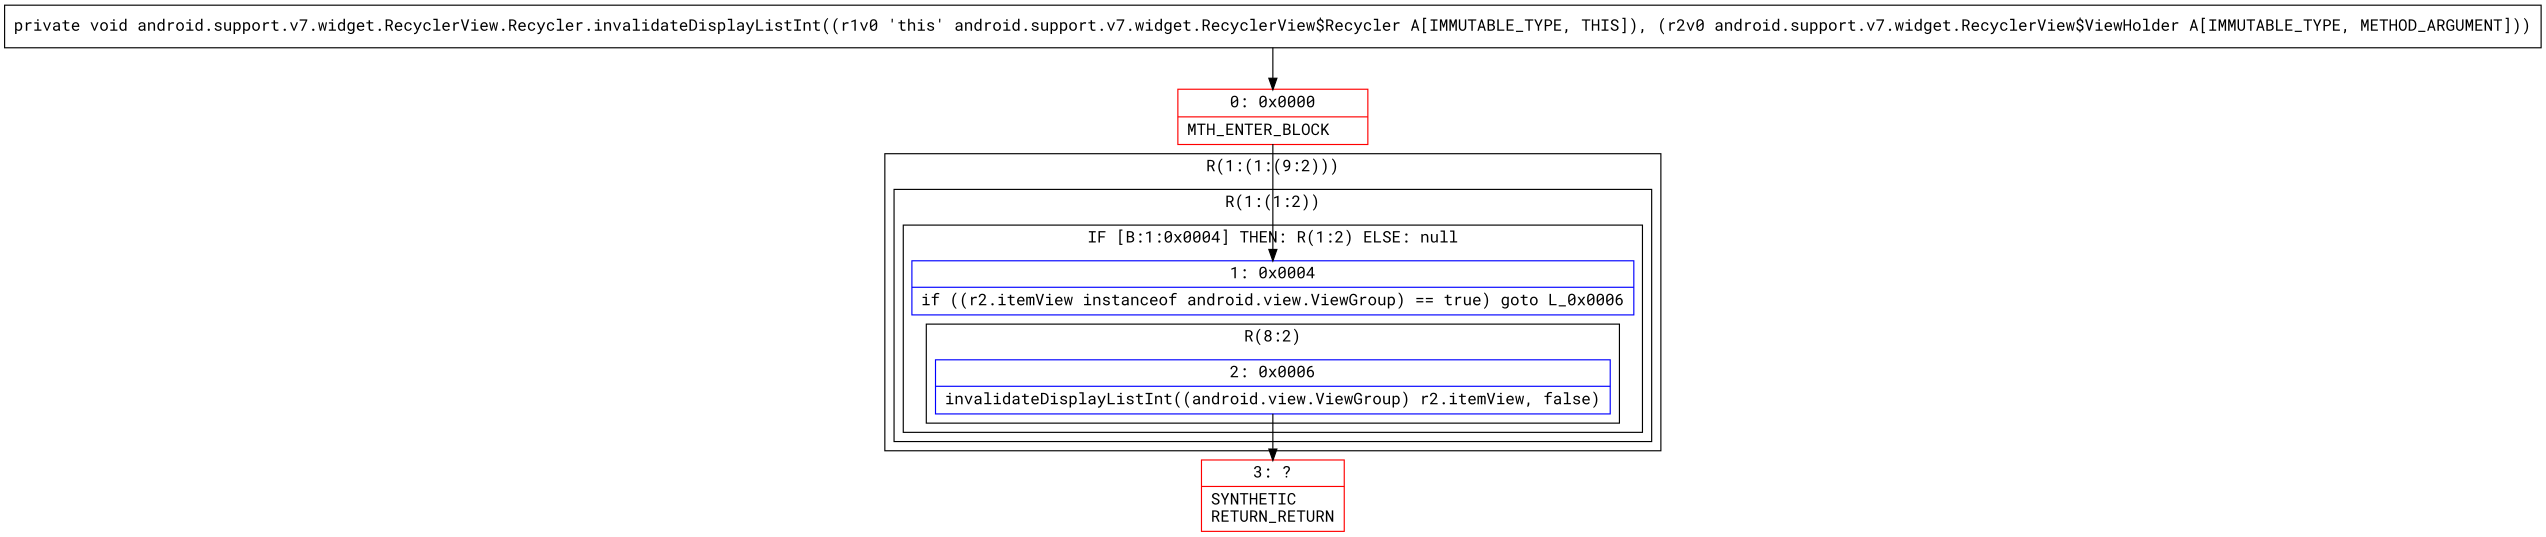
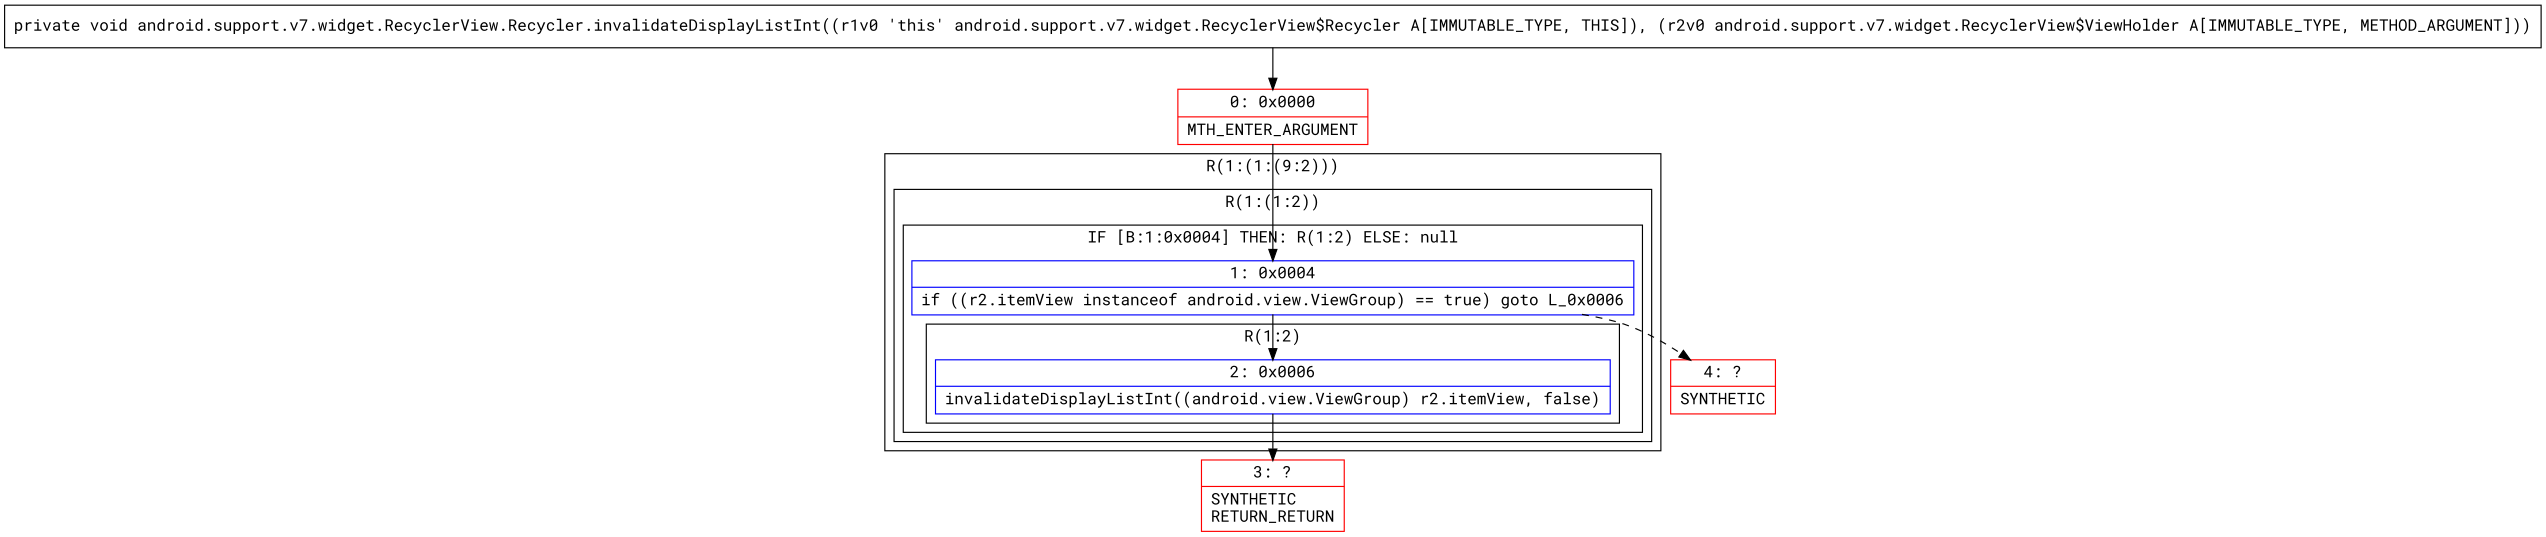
(1258, 130) -> (1273, 130)
none -> (1273, 331)
(1273, 337) -> (1273, 337)
none -> (1723, 387)
